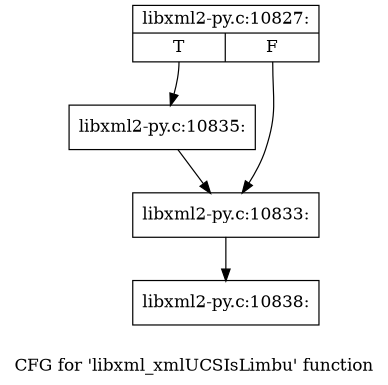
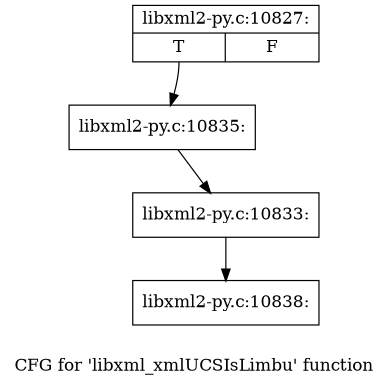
(272, 125) -> none
